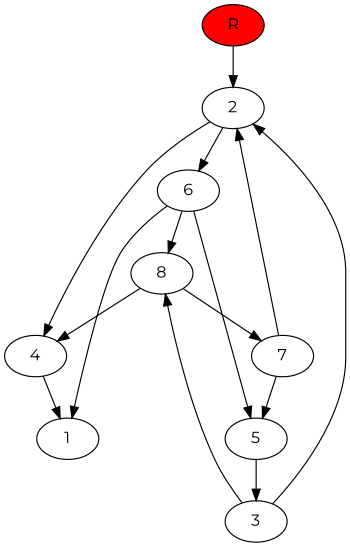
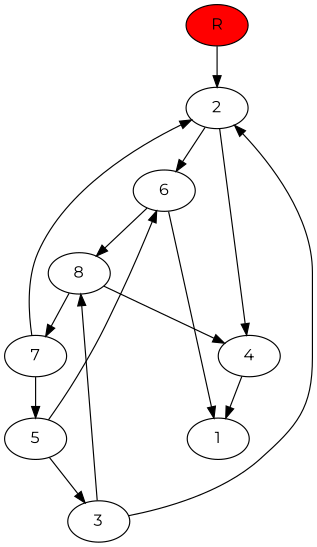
(219, 304) -> (106, 324)
